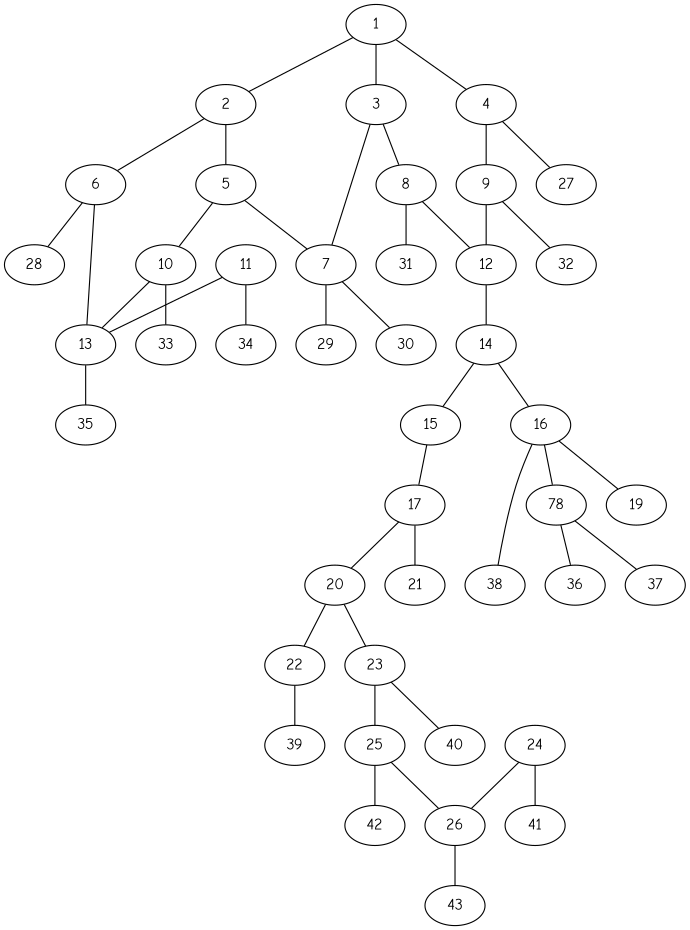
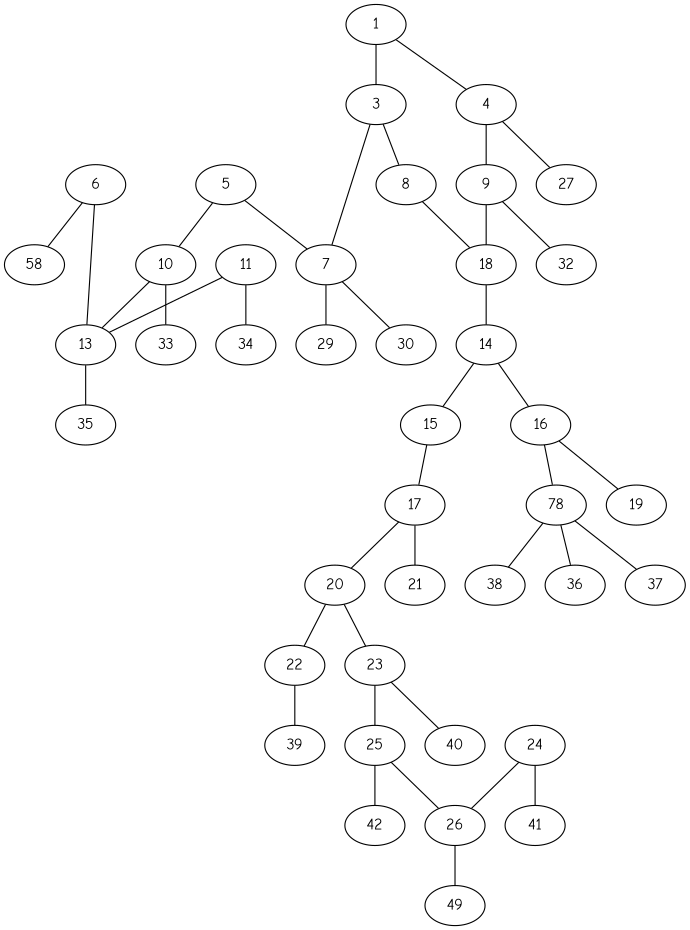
(226, 105) -> none
(34, 265) -> (34, 265)
(406, 265) -> none
(486, 265) -> (486, 265)
(511, 504) -> (526, 545)
(455, 906) -> (455, 906)
